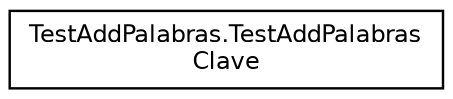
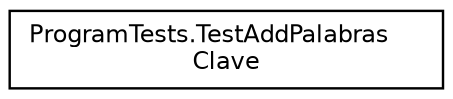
(226, 50) -> (226, 50)
